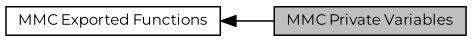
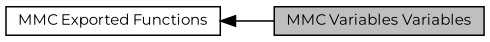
(370, 21) -> (379, 21)
